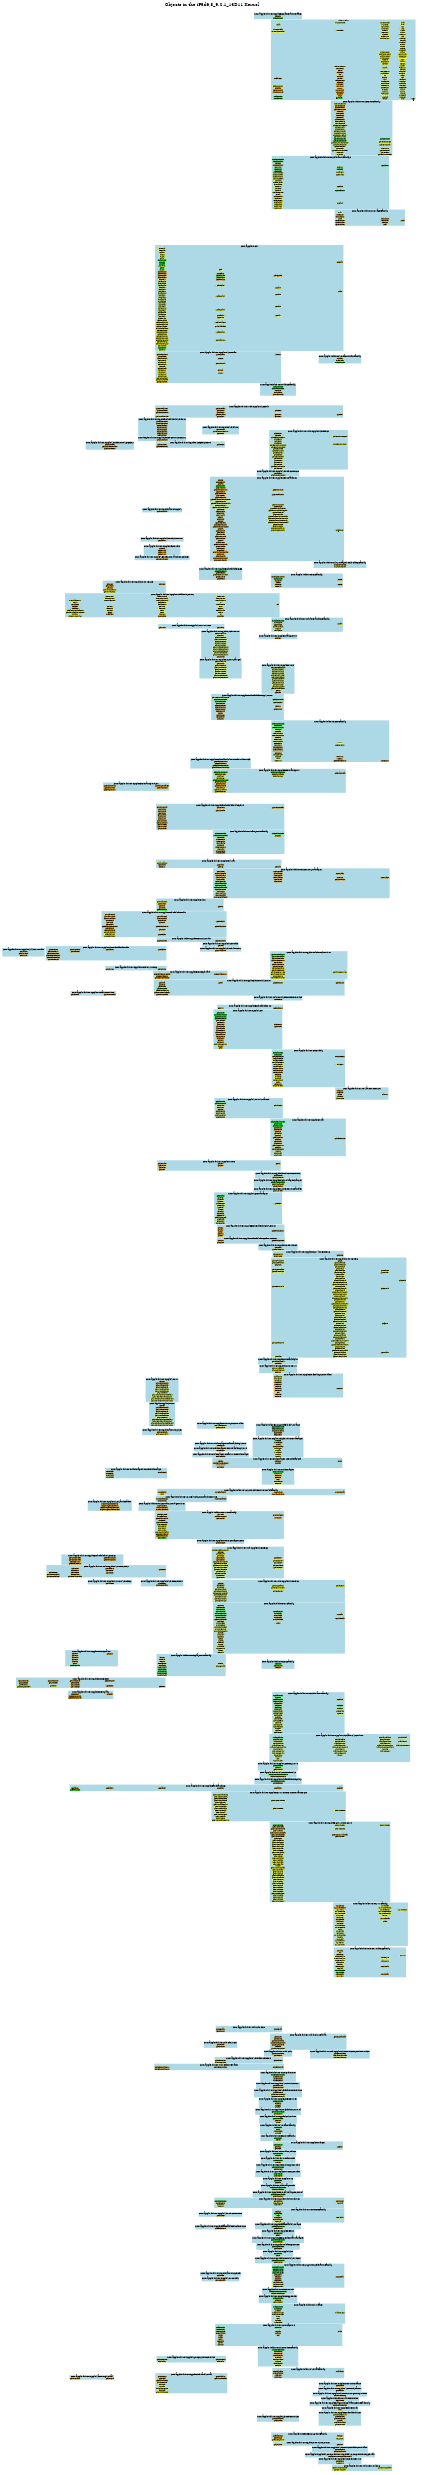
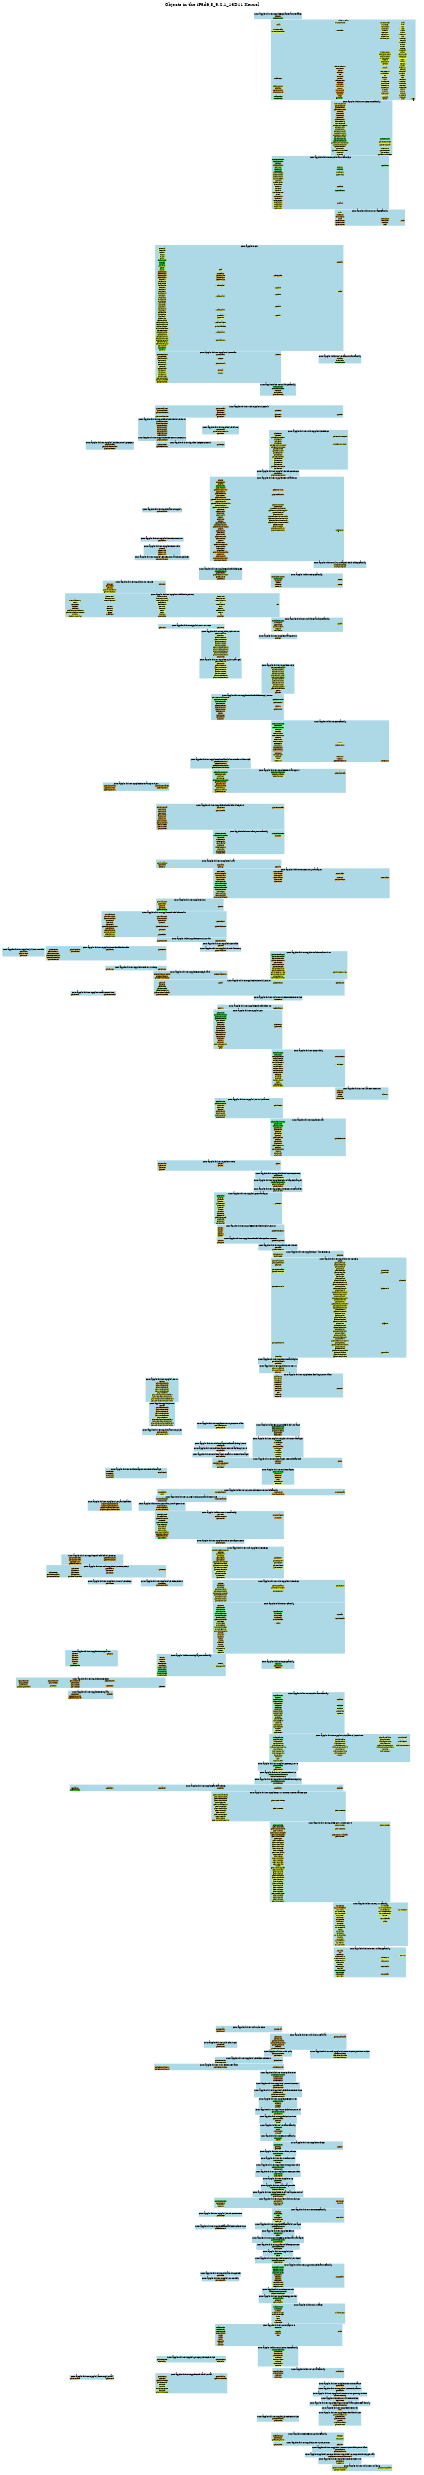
(385, 35) -> (385, 35)
(278, 163) -> (278, 163)
(221, 276) -> (221, 276)
